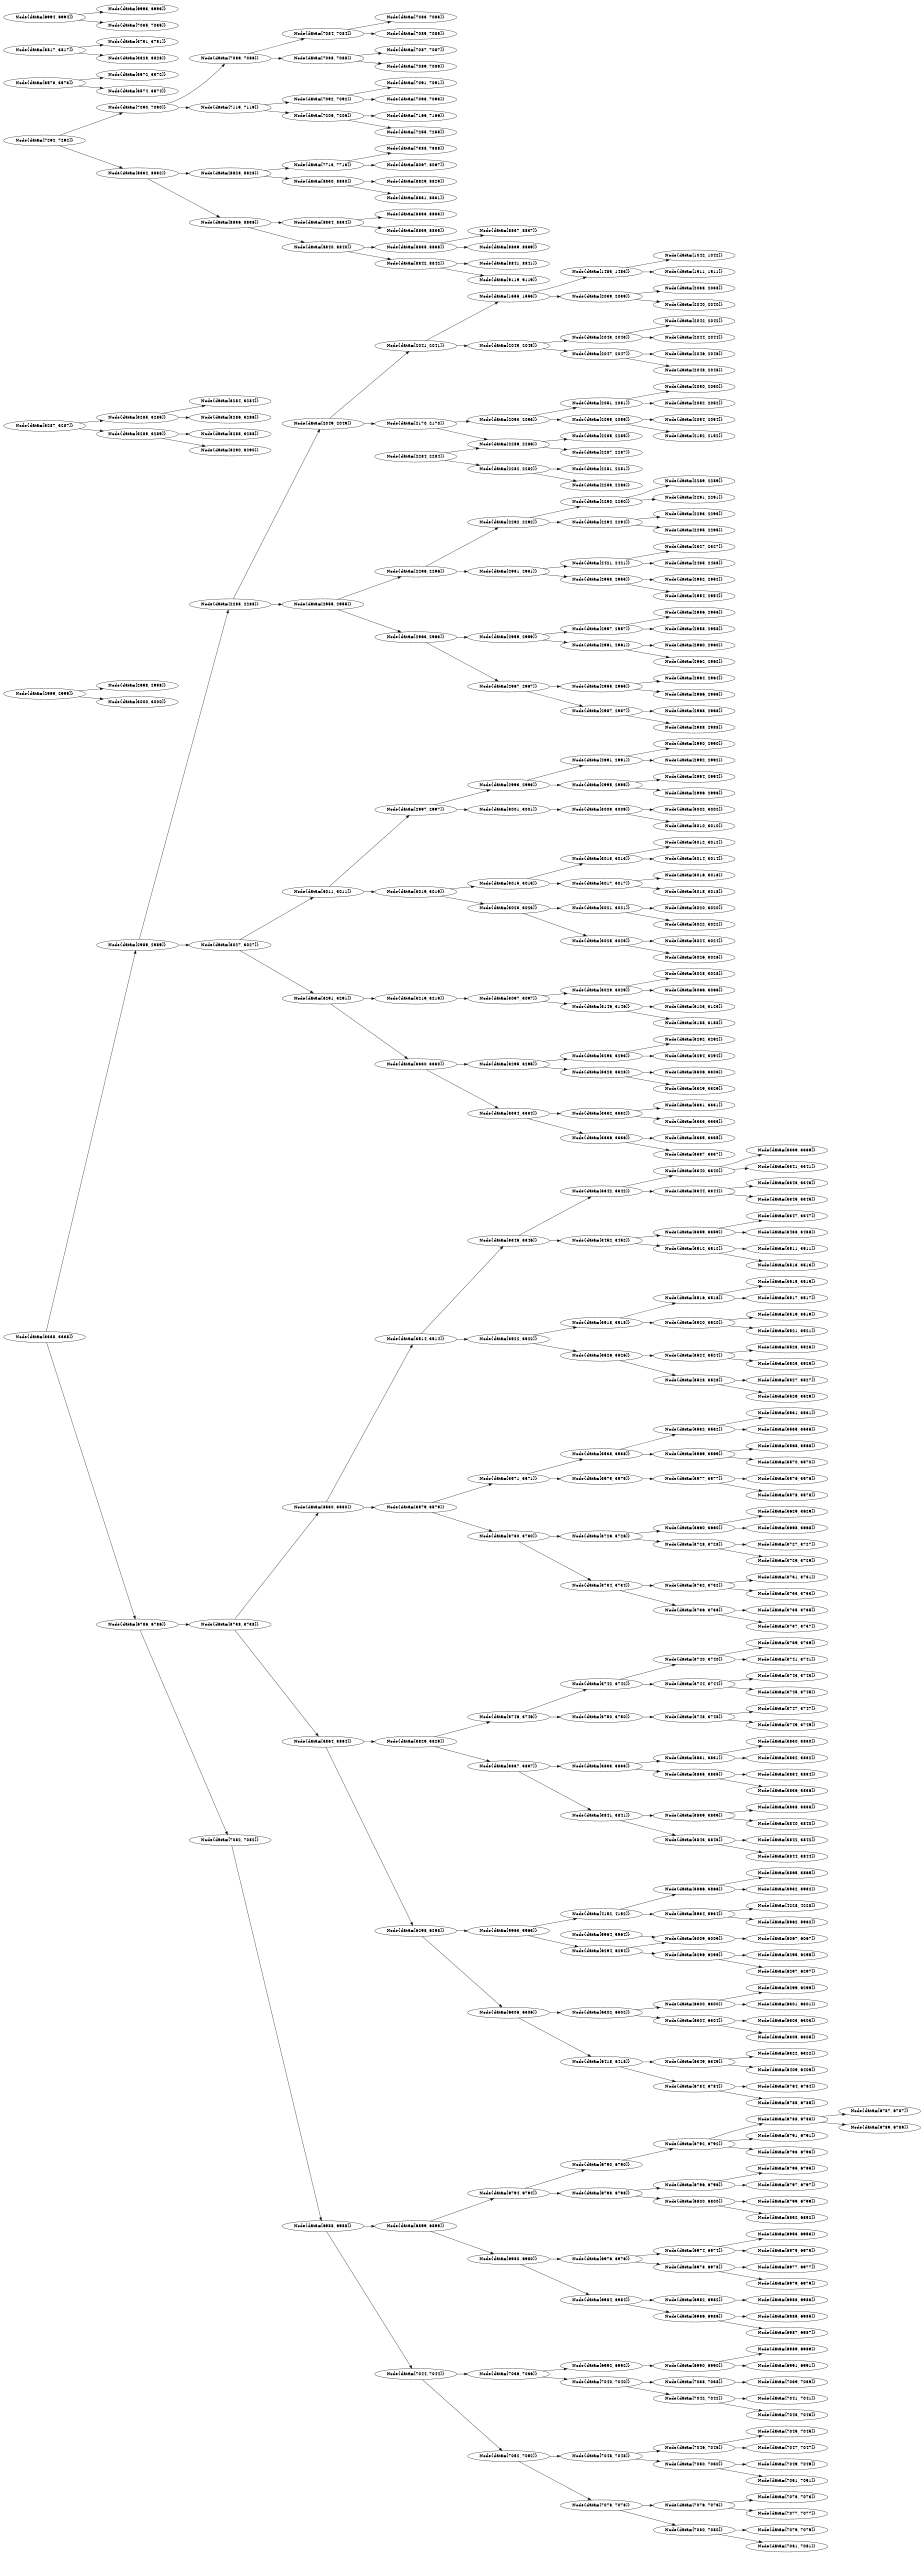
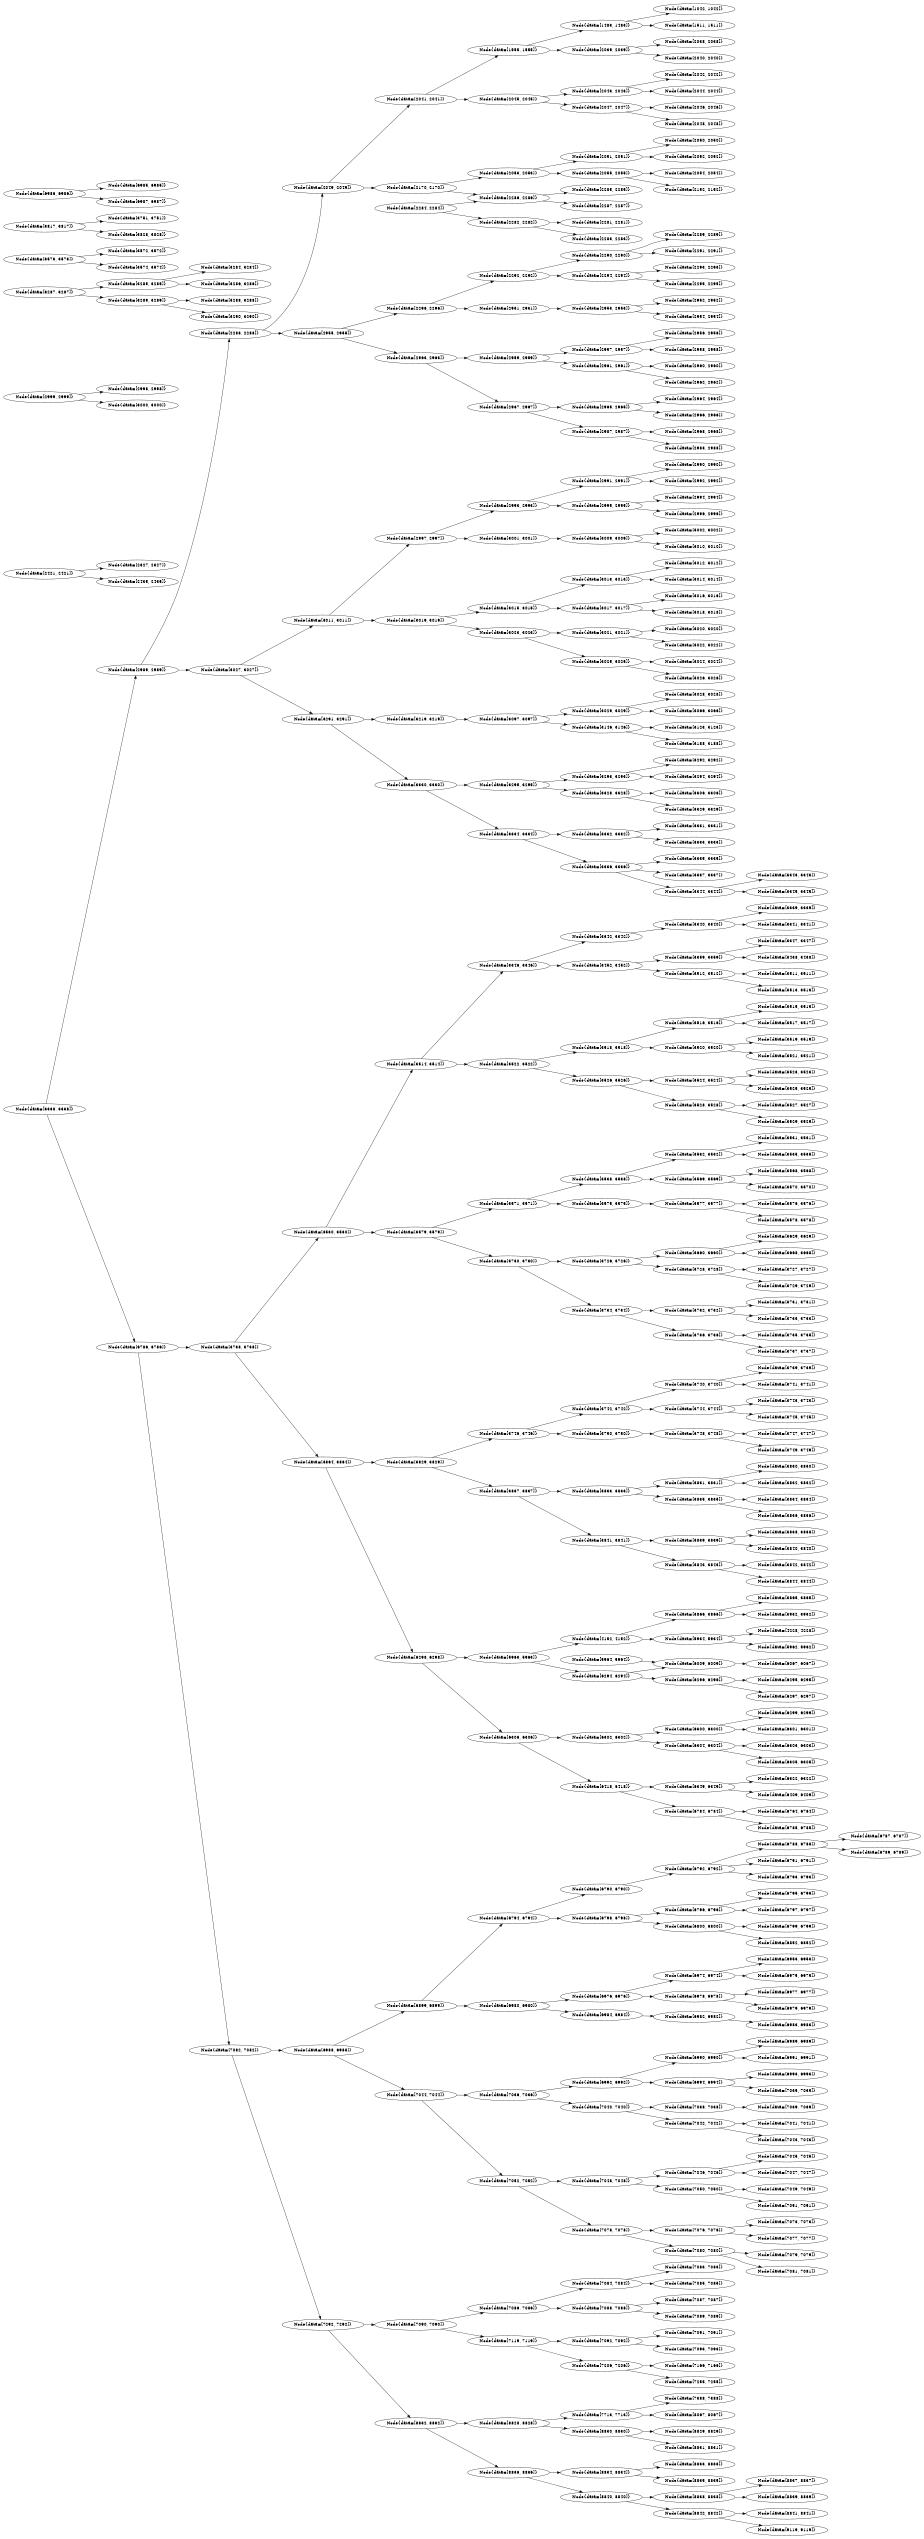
(553, 568) -> none
(646, 1191) -> (641, 880)
none -> (646, 2083)
none -> (276, 2186)
(646, 2308) -> none
